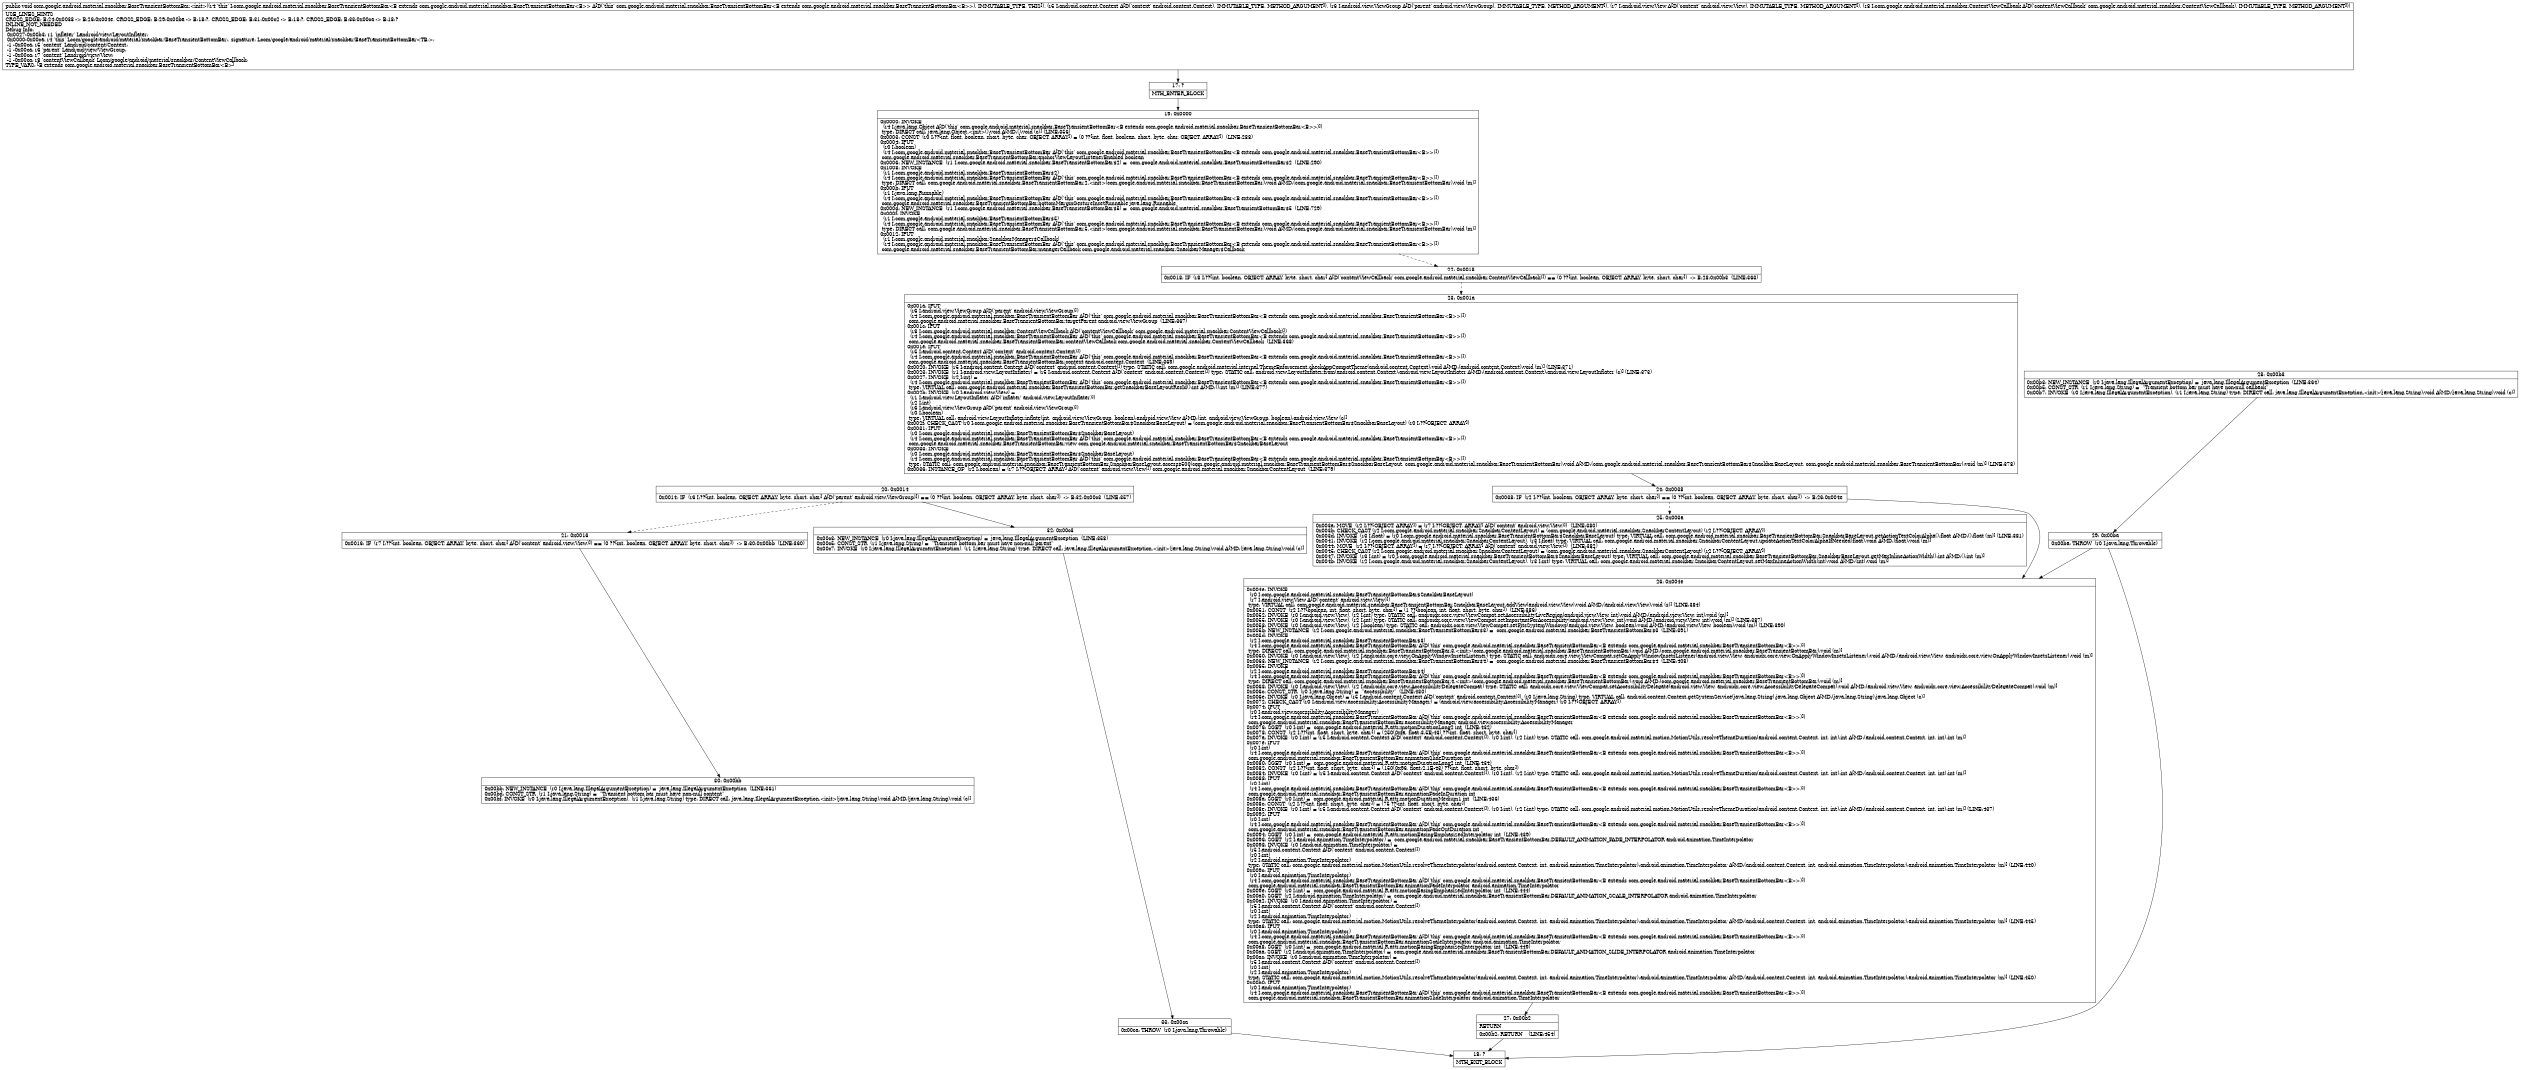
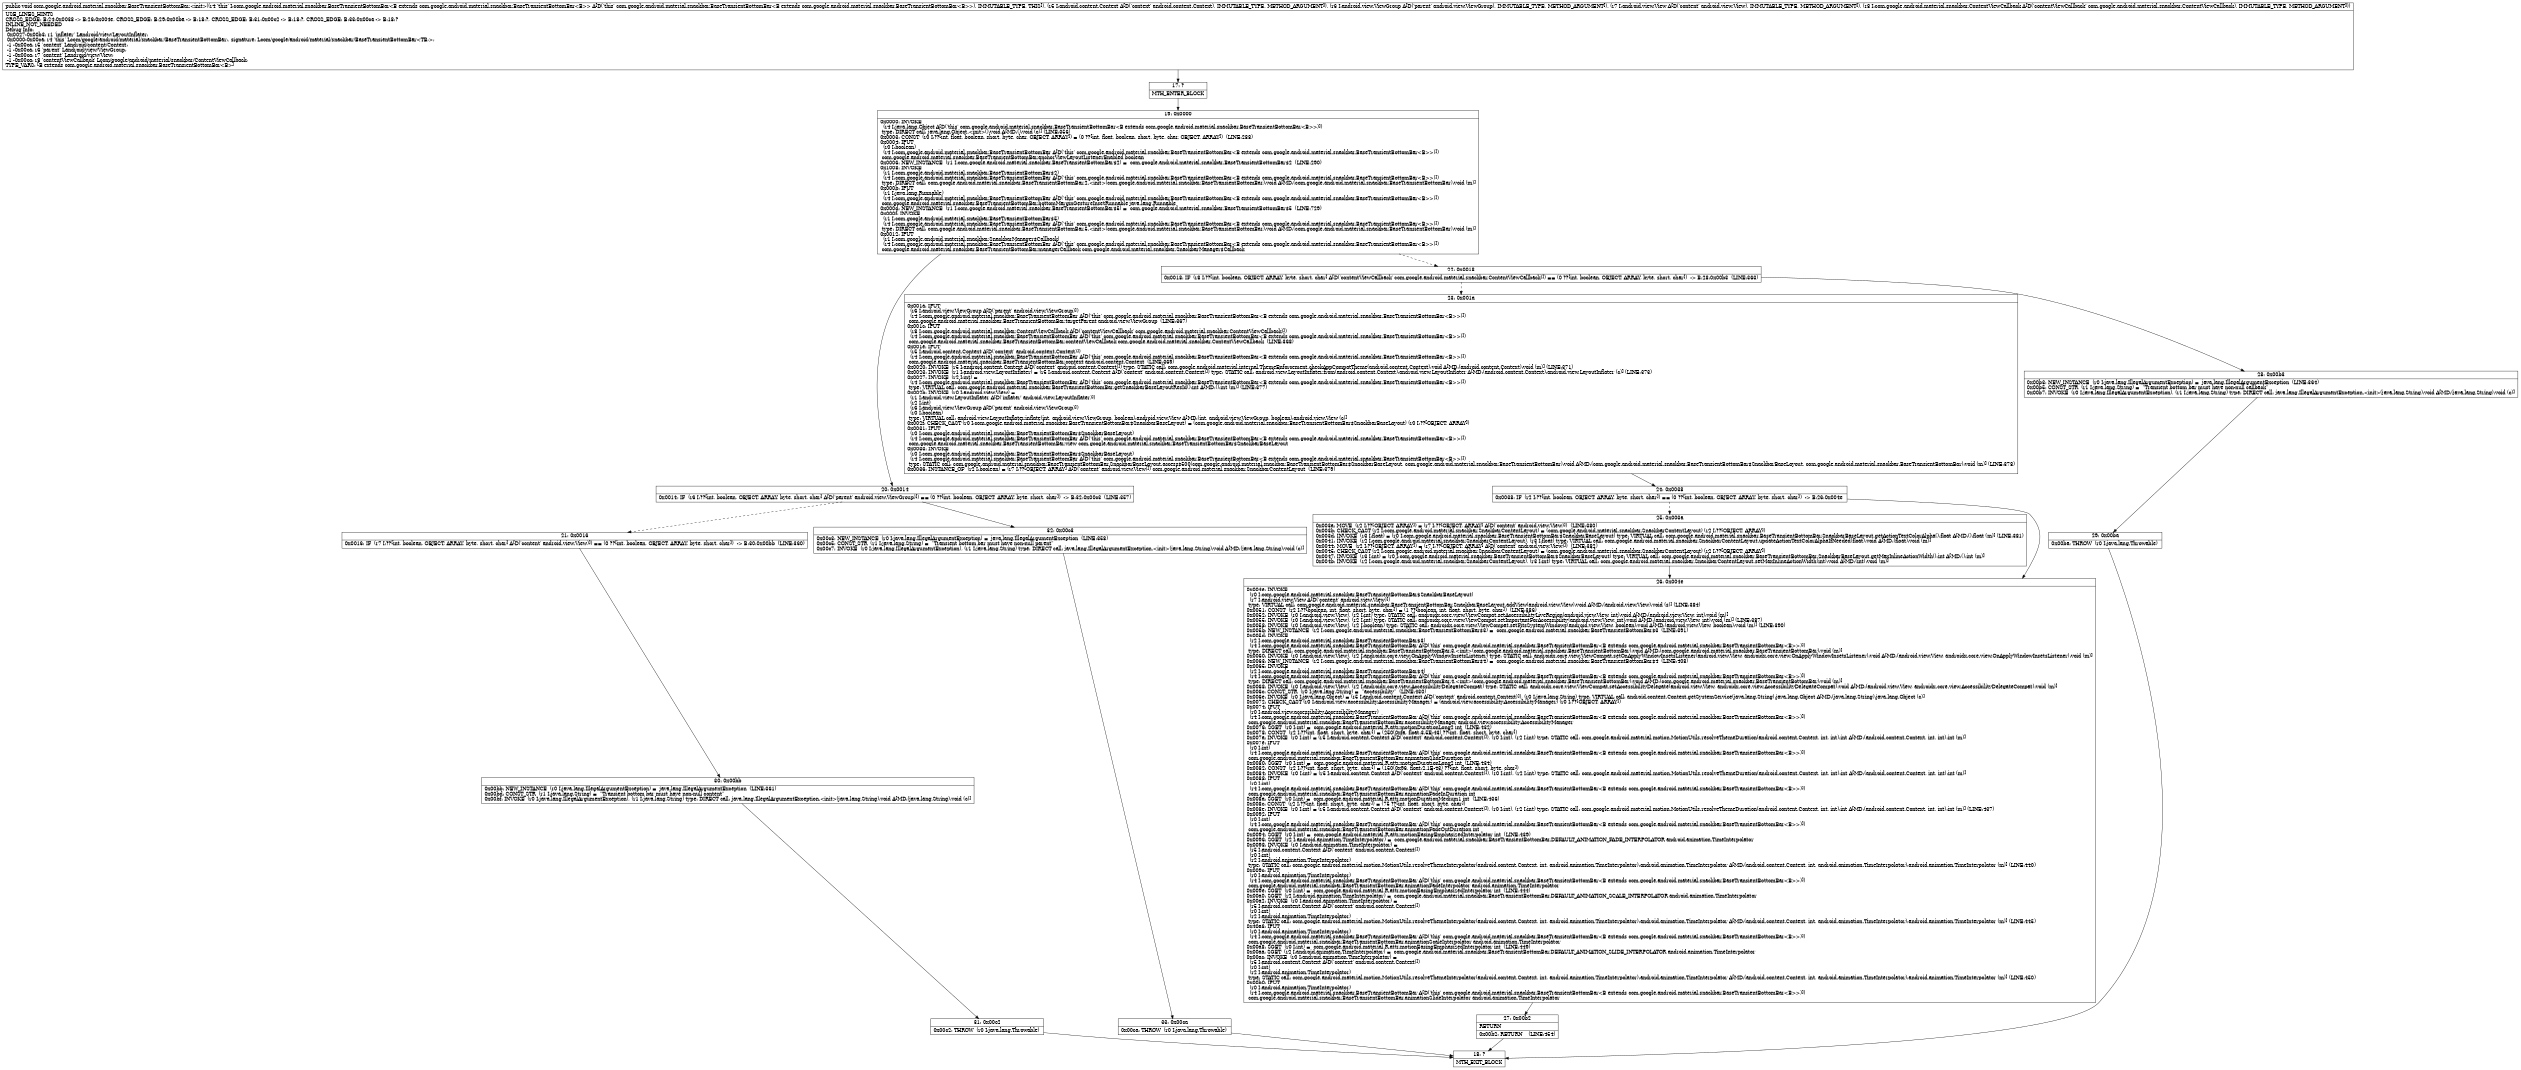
none -> (2008, 292)
none -> (879, 359)
(2067, 562) -> (1670, 570)
none -> (987, 1027)
